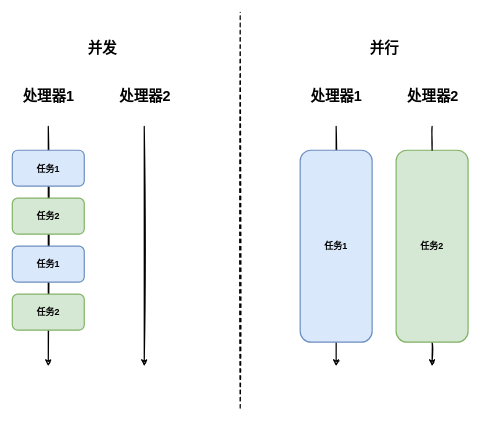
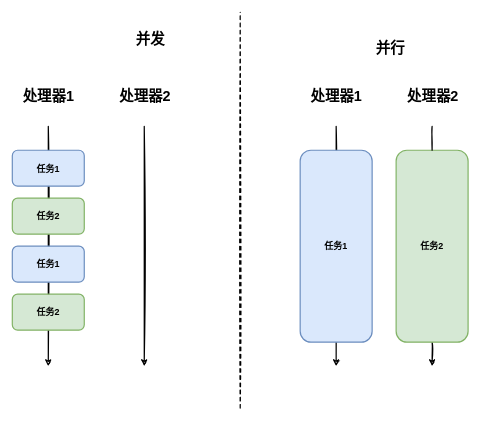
(102, 48) -> (150, 39)
(384, 48) -> (390, 48)
